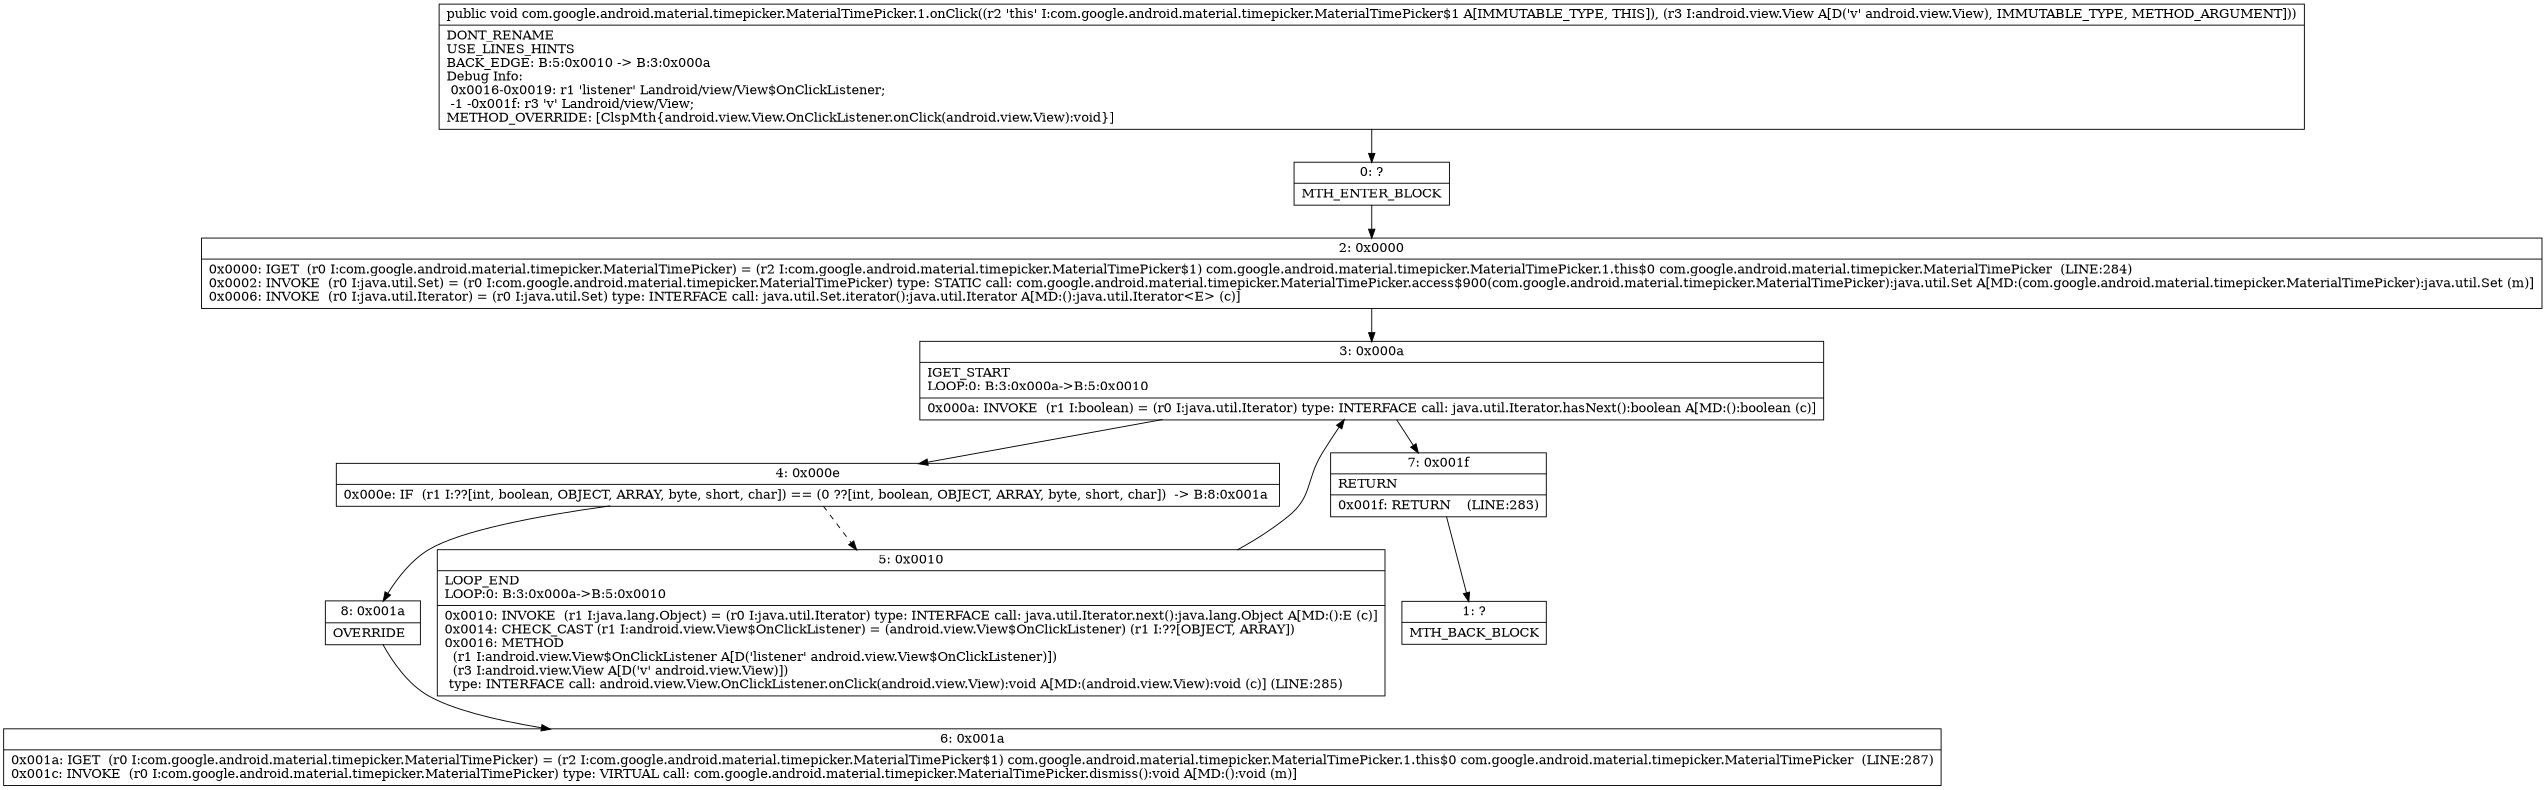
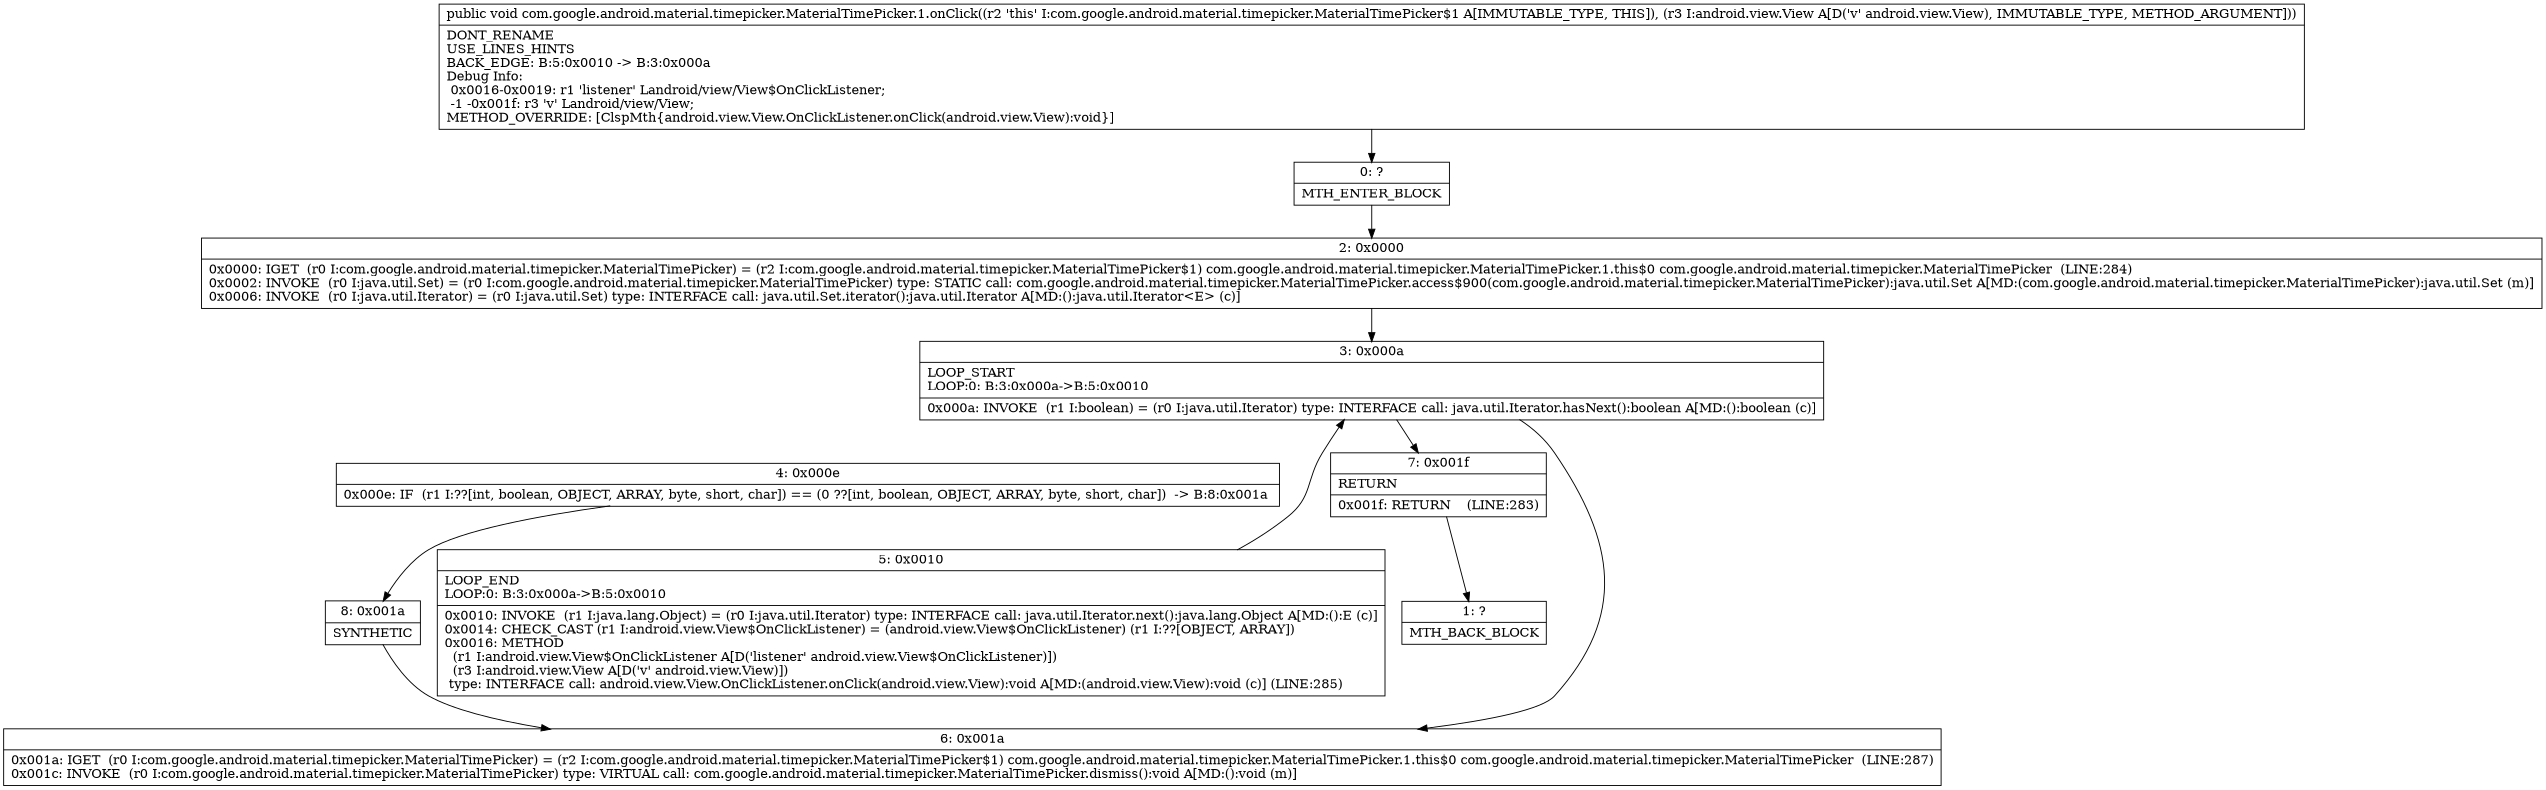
(969, 373) -> (971, 373)
(1045, 441) -> (1600, 617)
(837, 524) -> none
(369, 633) -> (373, 633)
